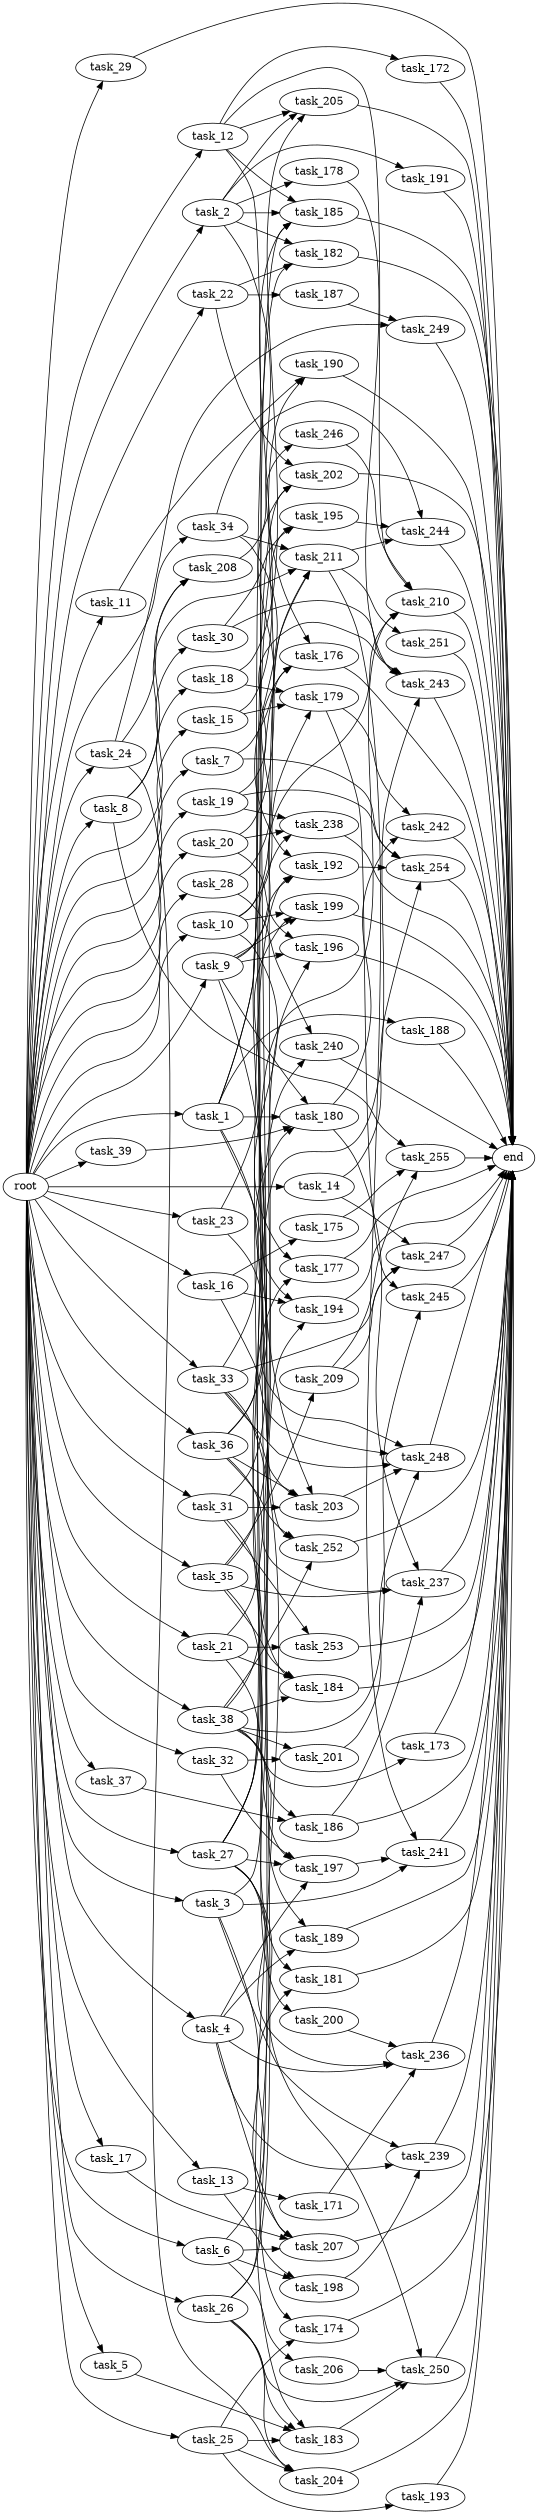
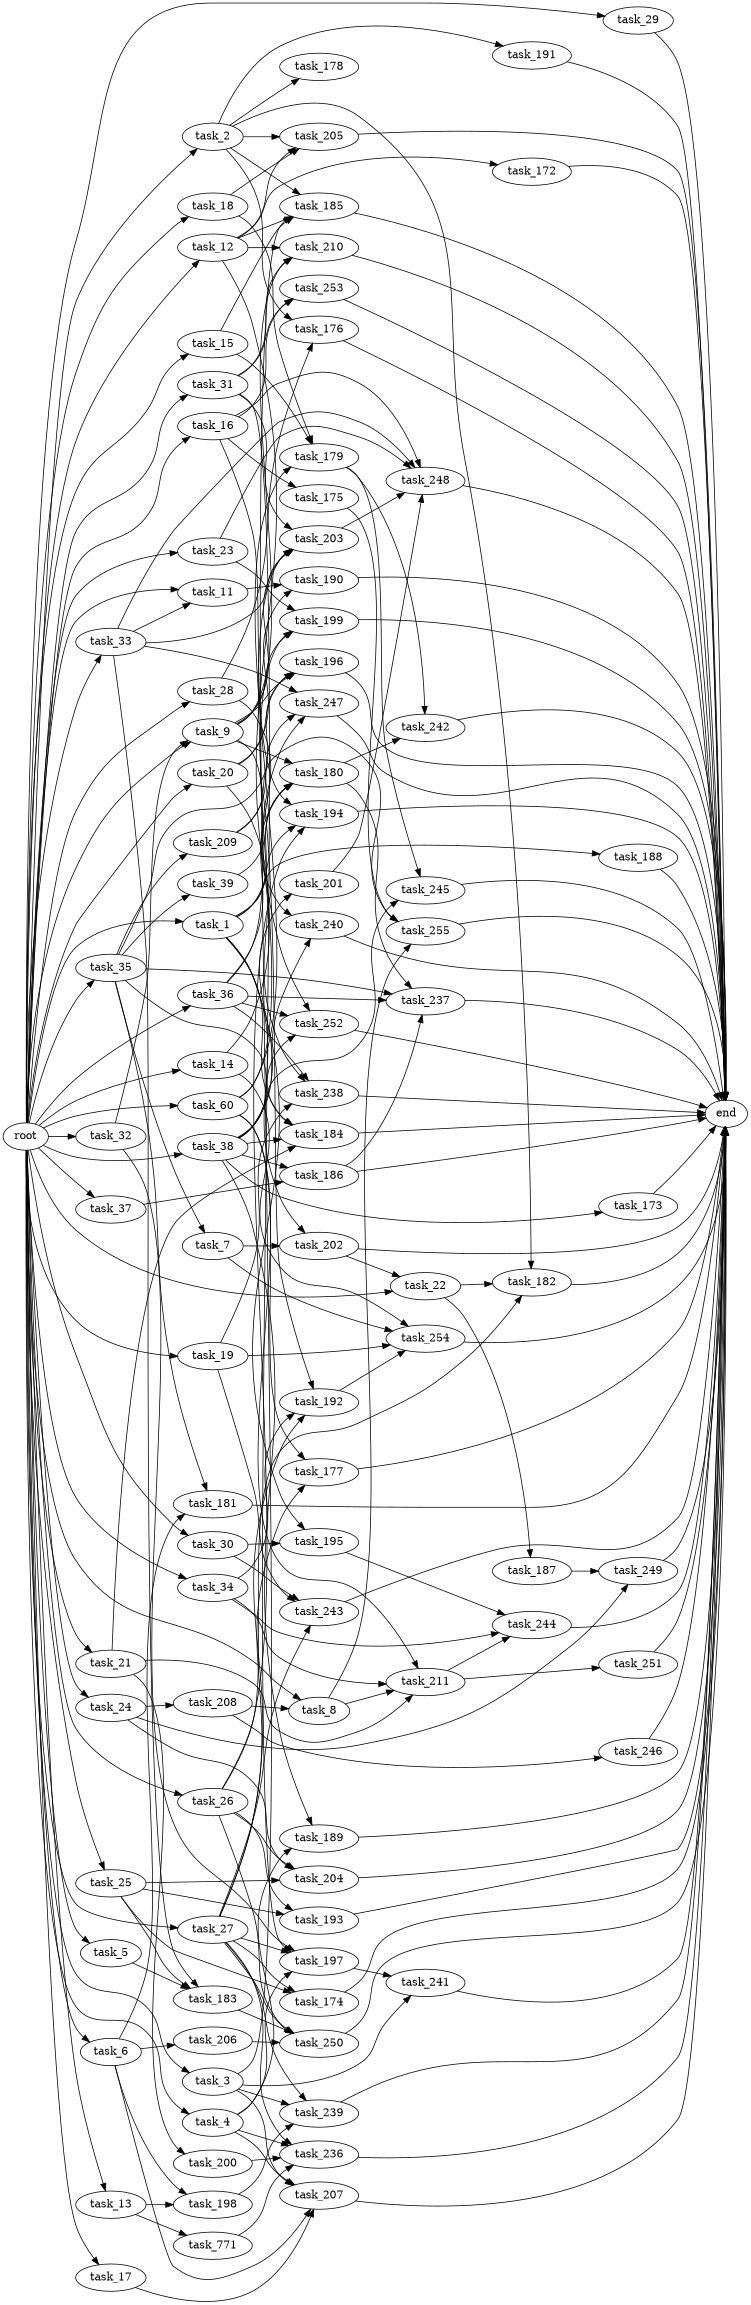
(240, 390) -> (371, 1265)
(373, 412) -> none
(376, 513) -> (701, 1549)
(158, 692) -> (266, 1707)
(213, 925) -> (213, 1106)
(84, 953) -> (153, 1112)
(259, 1021) -> (158, 619)
(375, 1169) -> none
(62, 1172) -> (160, 916)
(260, 1647) -> (266, 362)
(260, 1760) -> (150, 933)
(276, 2150) -> (277, 2059)
(319, 2206) -> (213, 2246)
(269, 2398) -> (265, 1857)
